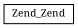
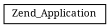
(39, 14) -> (55, 14)
